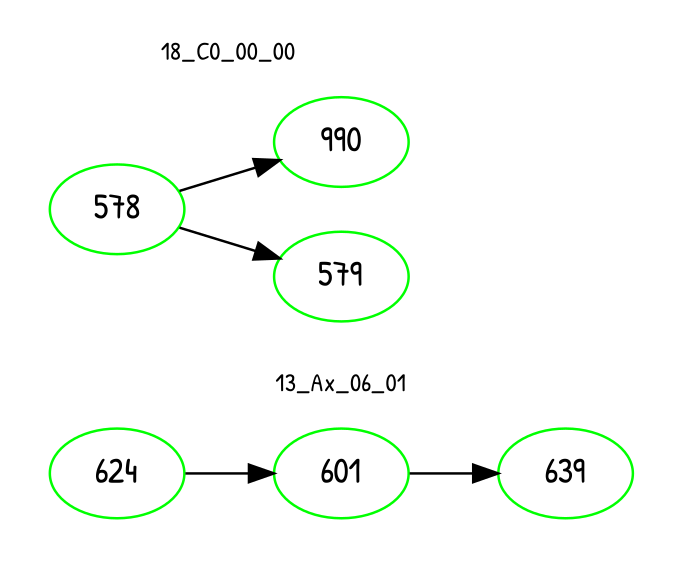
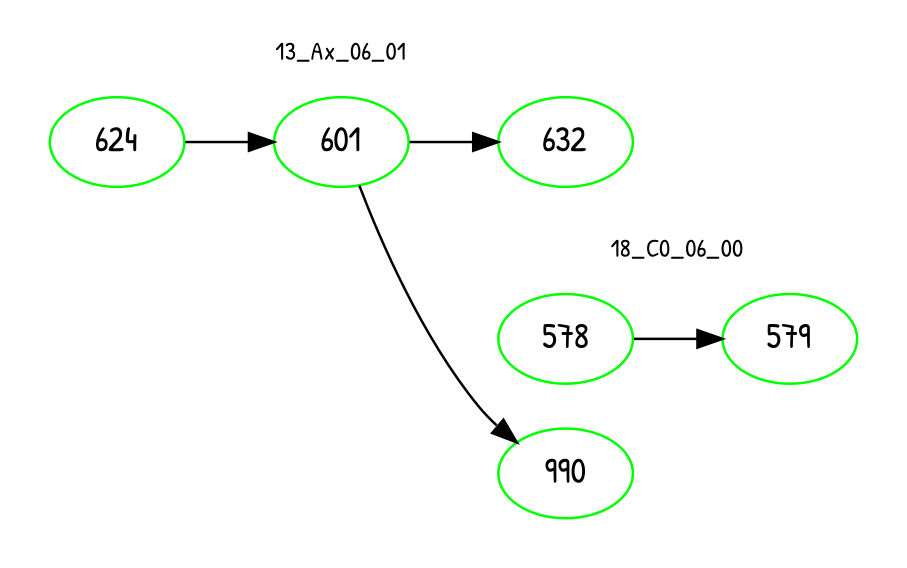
(229, 54) -> (678, 250)
(217, 179) -> (417, 312)
(566, 473) -> (566, 142)
